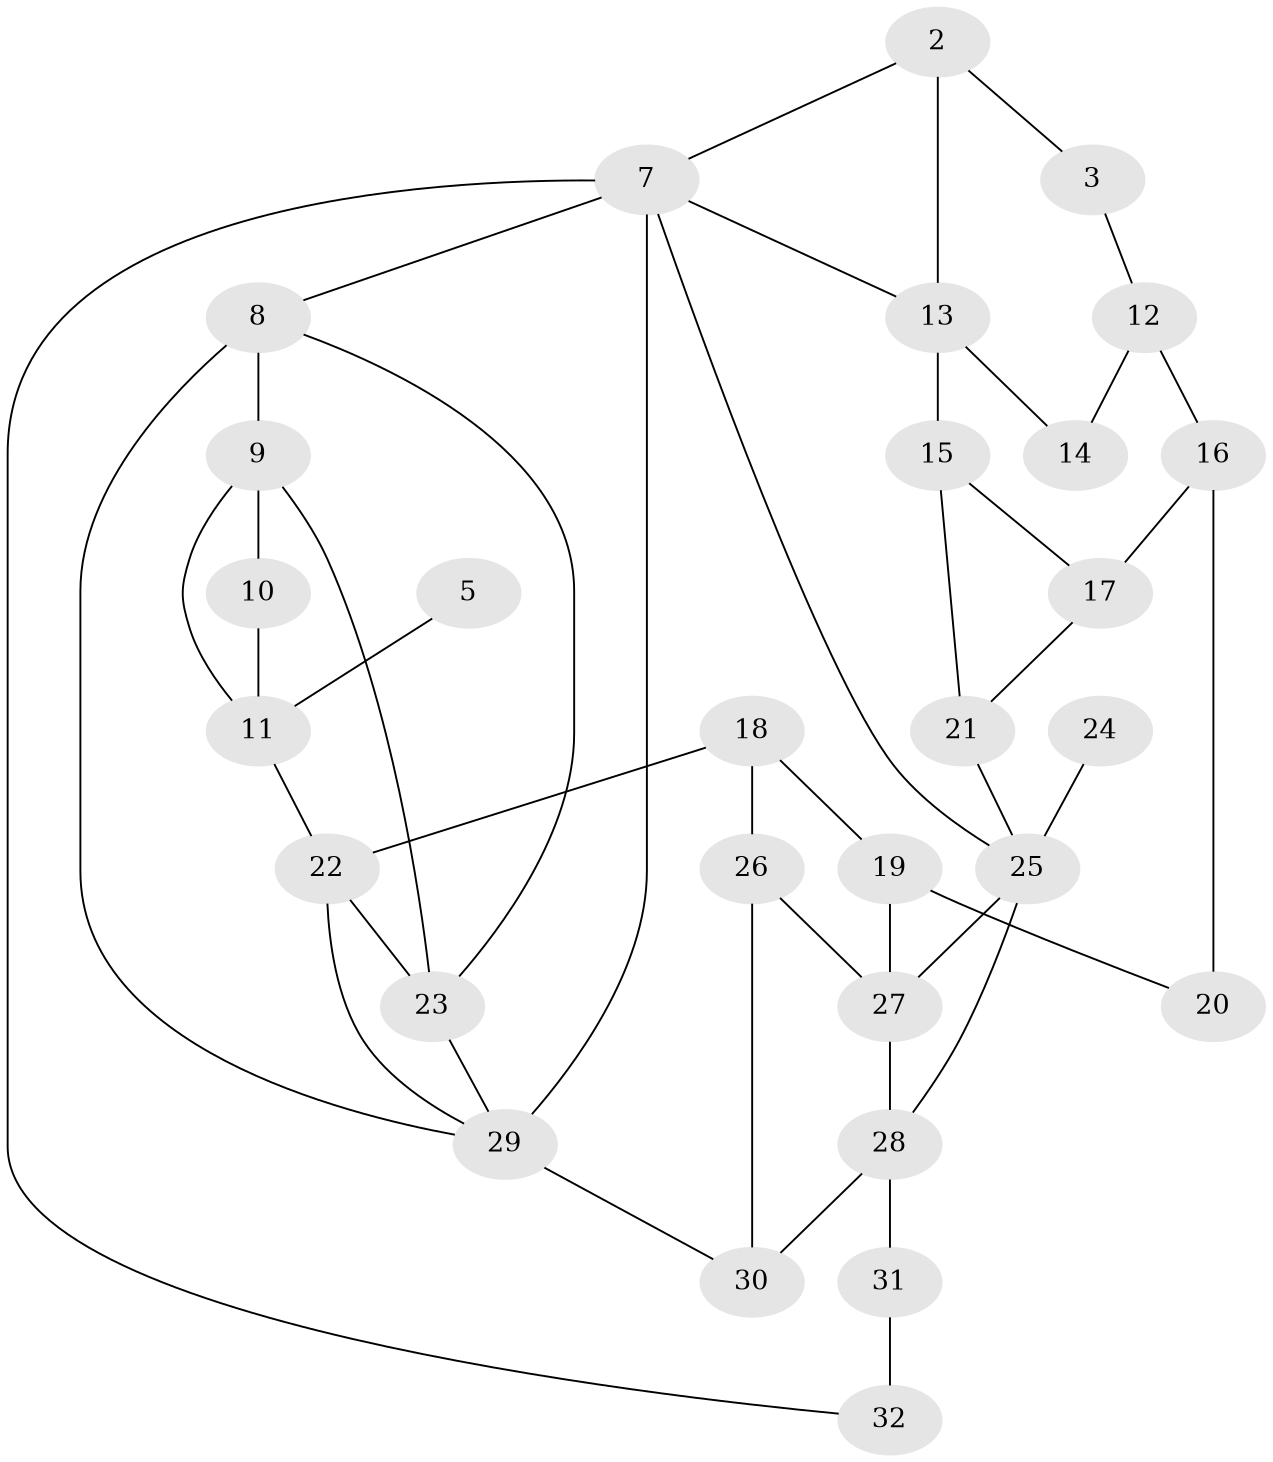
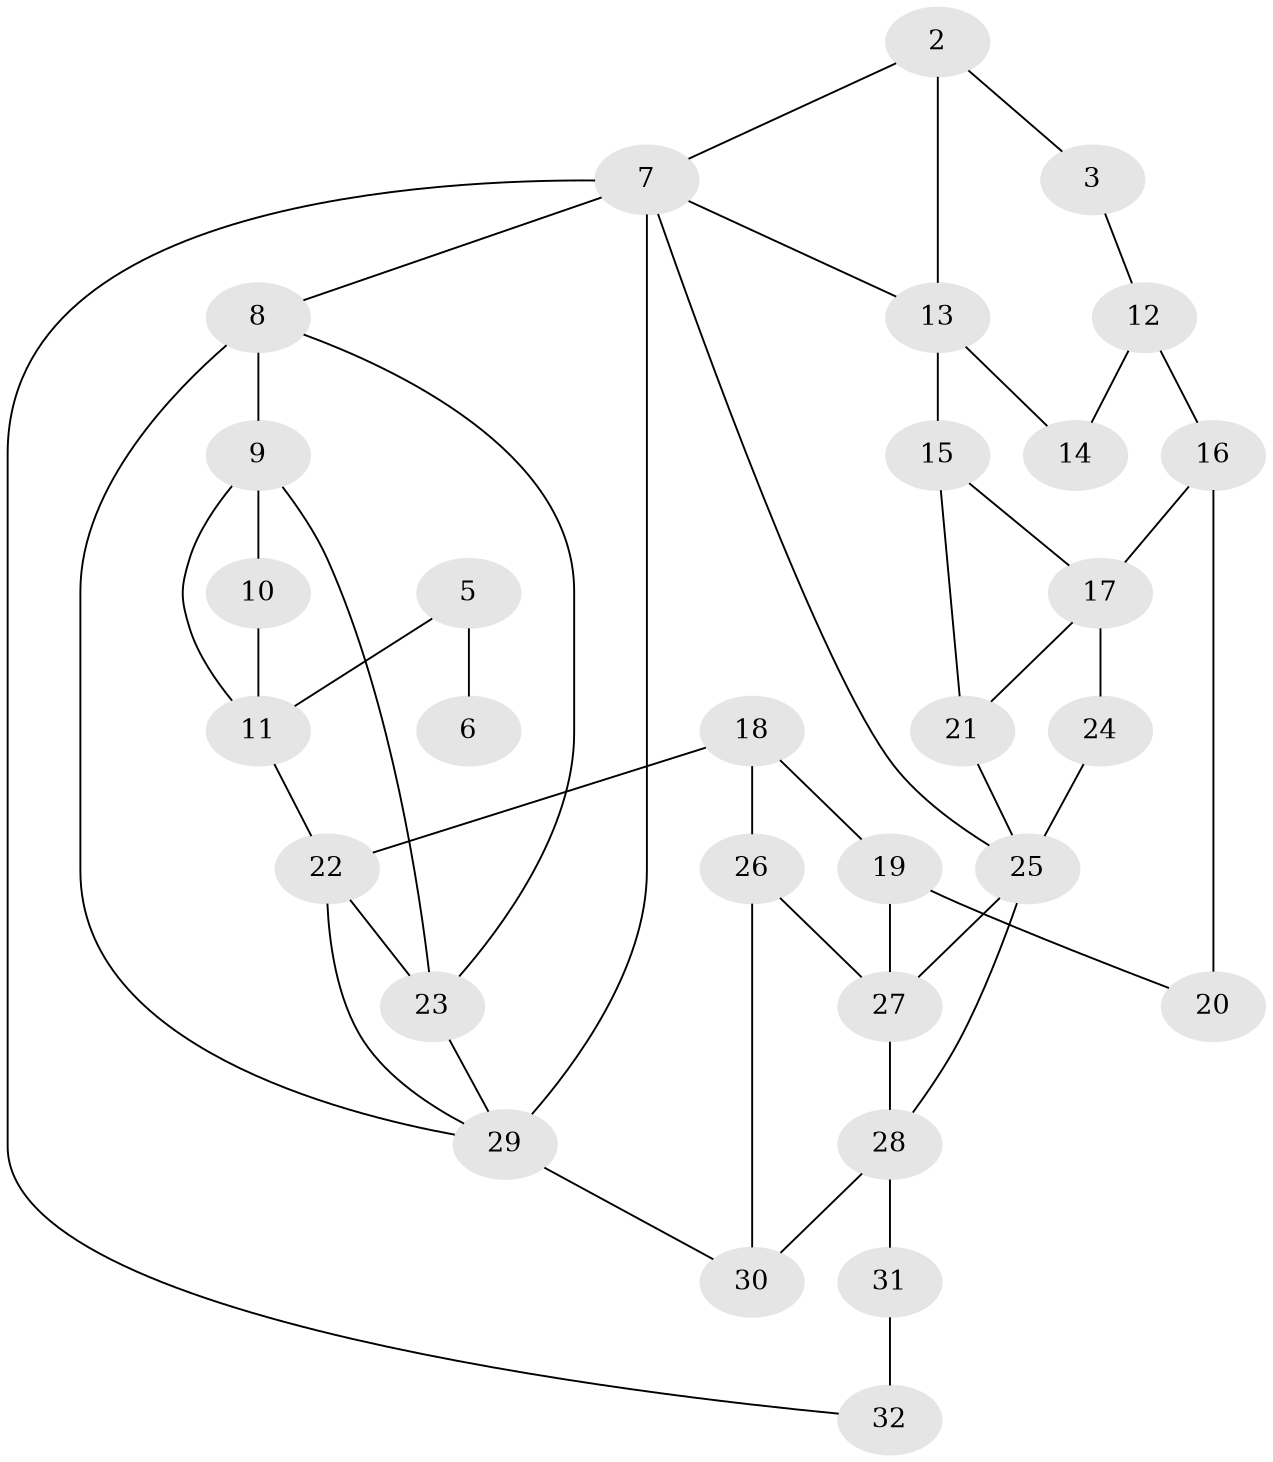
none -> (1100, 662)
none -> (469, 731)
